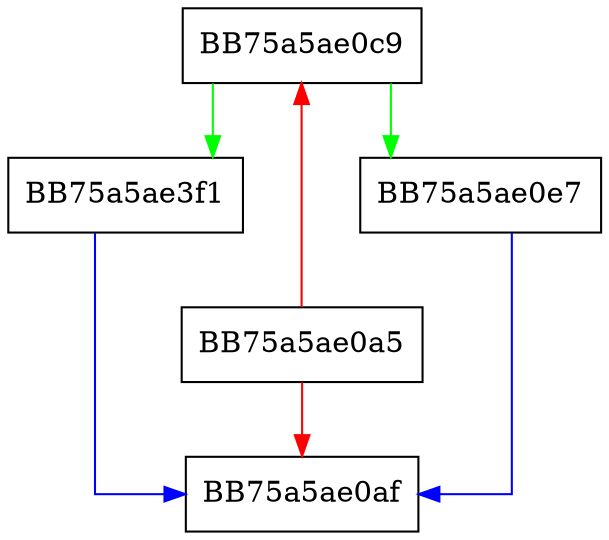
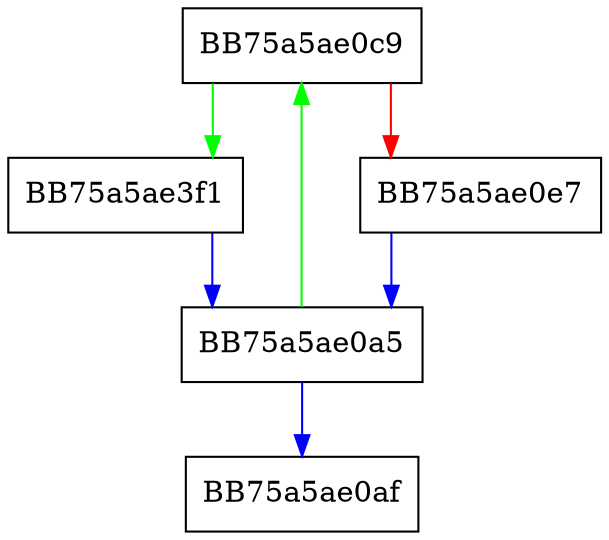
(391, 110) -> (391, 110)
(302, 205) -> (302, 205)
(95, 398) -> (212, 259)
(512, 400) -> (391, 259)
(302, 409) -> (302, 409)
